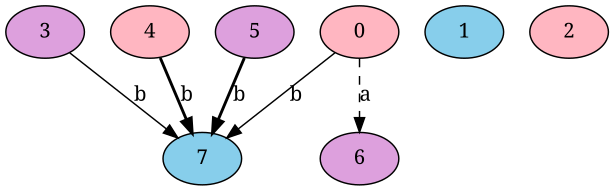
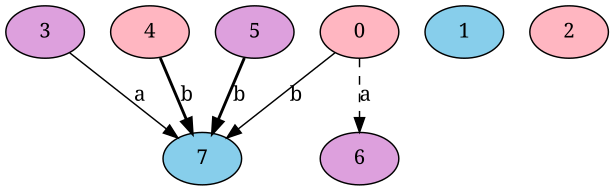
(140, 95) -> (140, 95)
